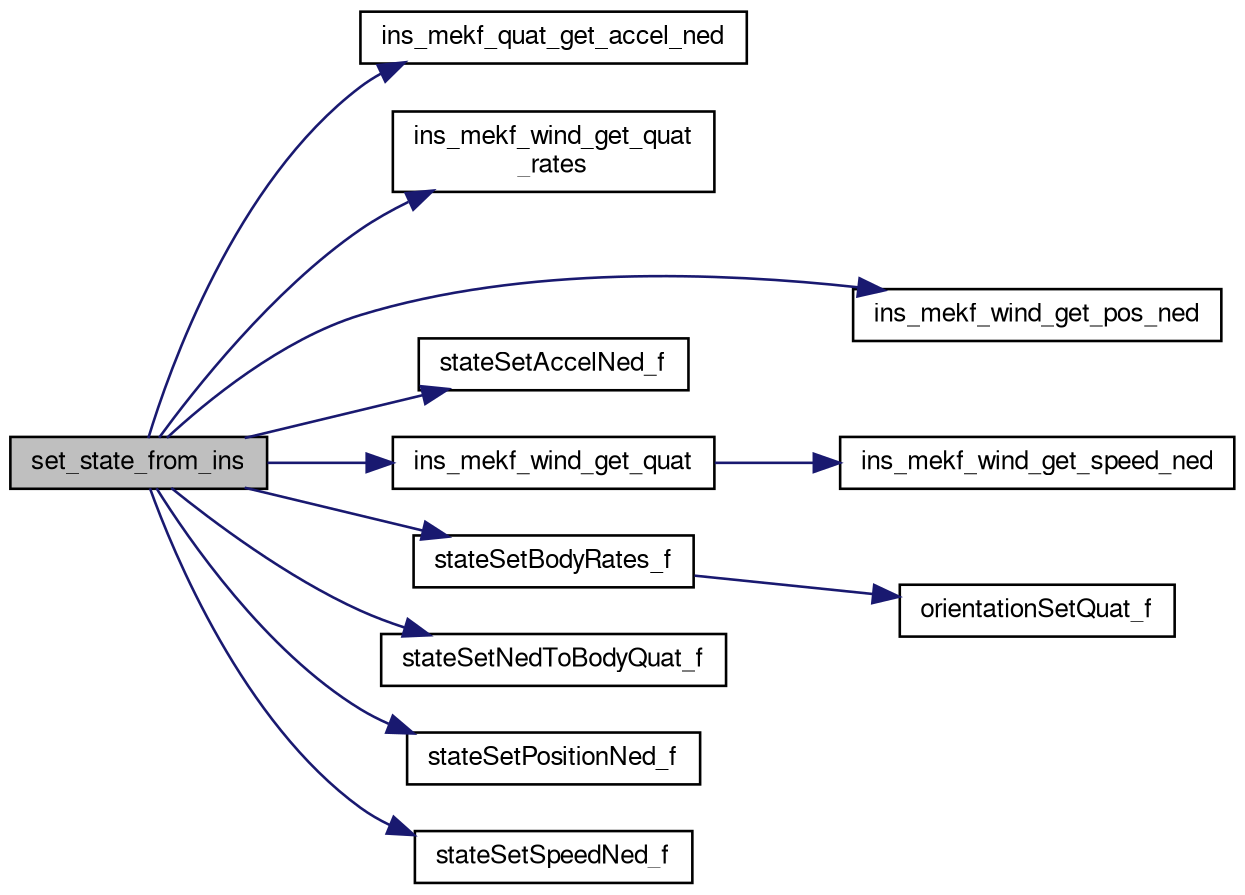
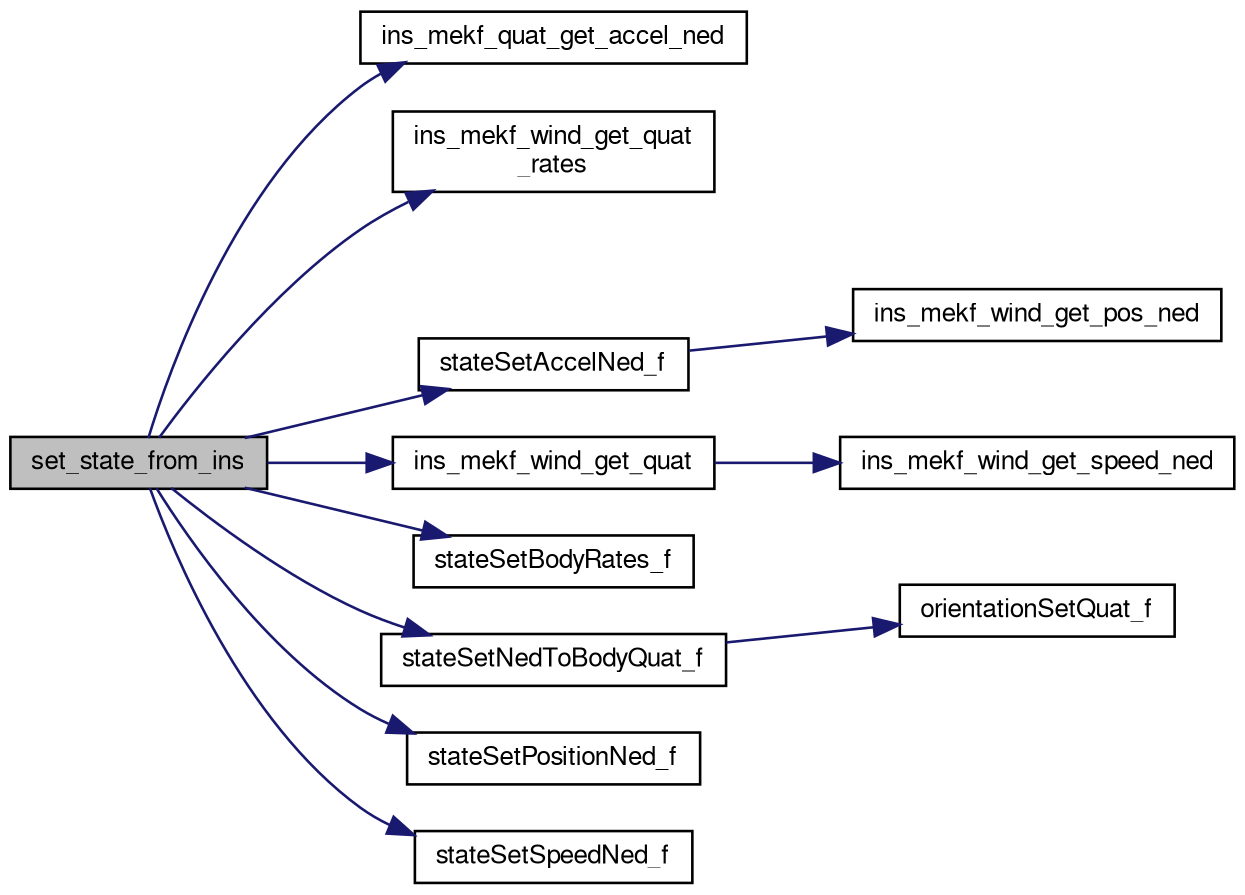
(493, 287) -> (758, 344)
(784, 585) -> (800, 635)
